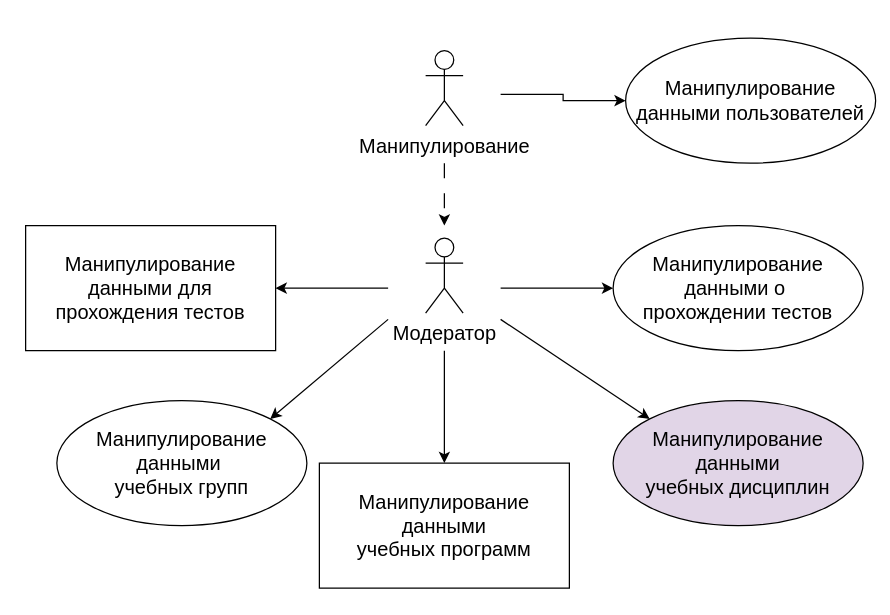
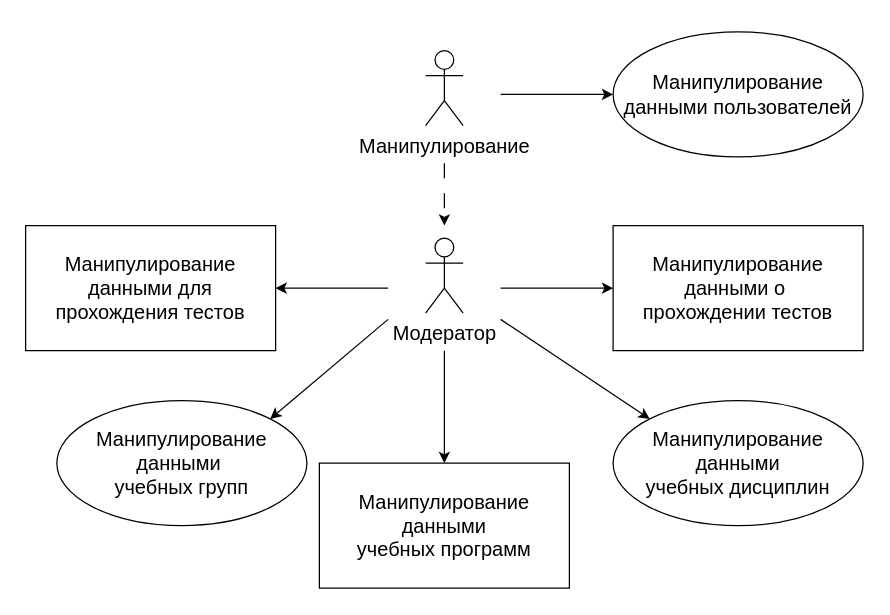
(751, 101) -> (738, 94)
(738, 288) -> (738, 288)
(738, 463) -> (738, 463)
